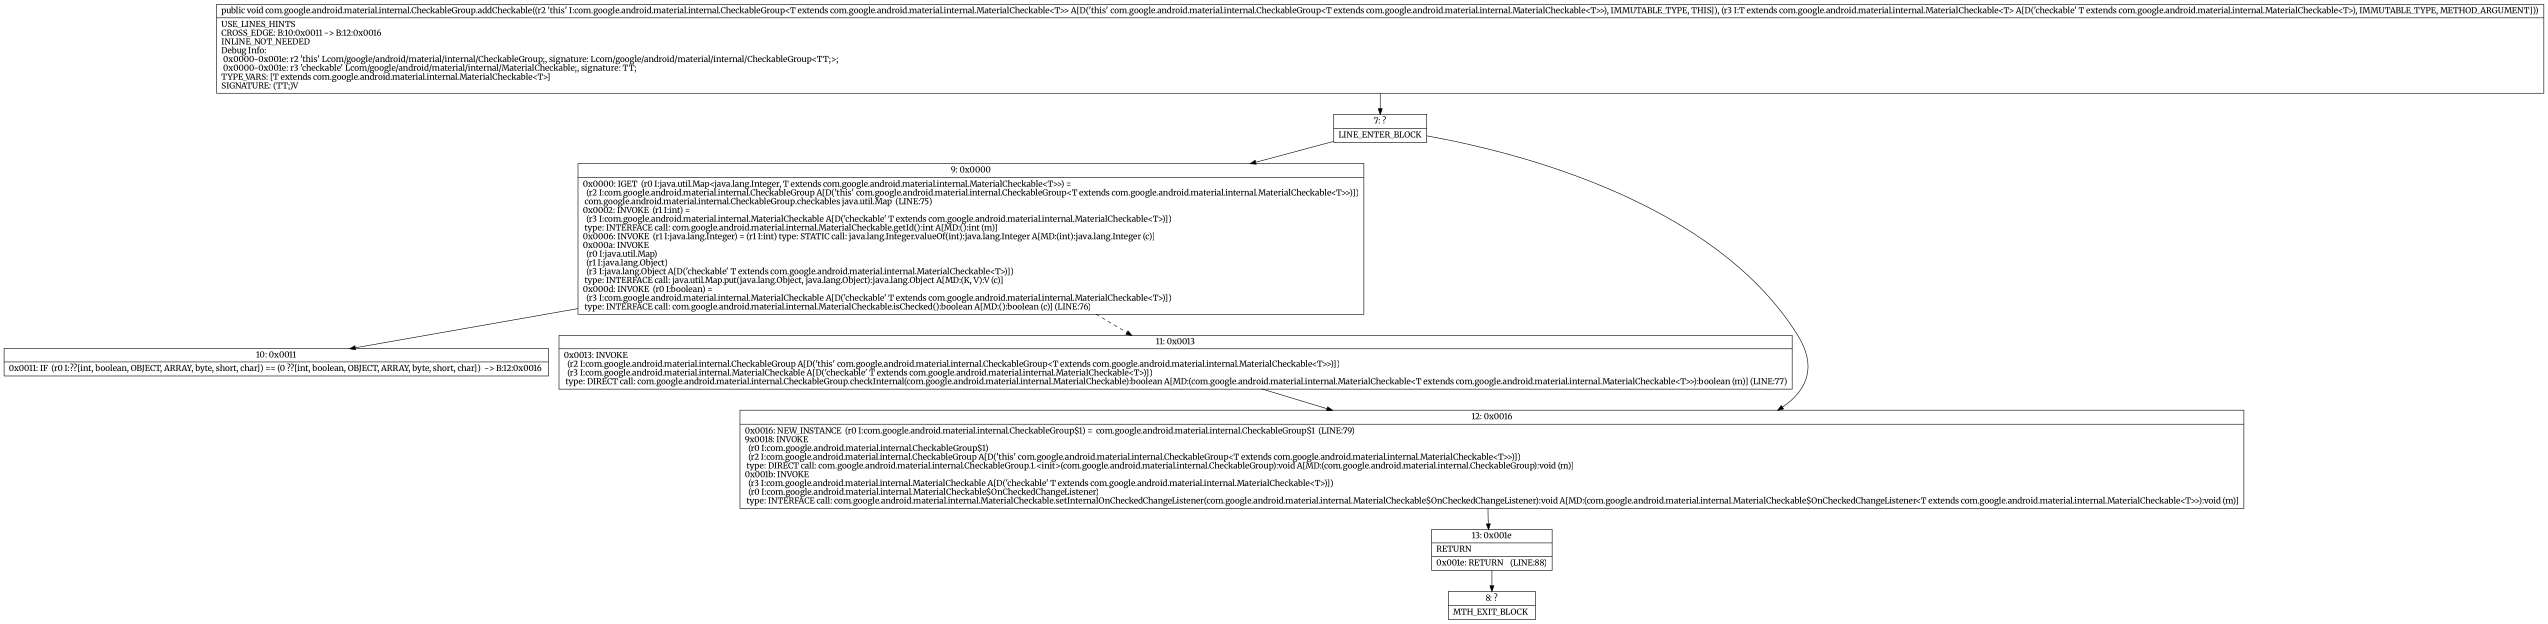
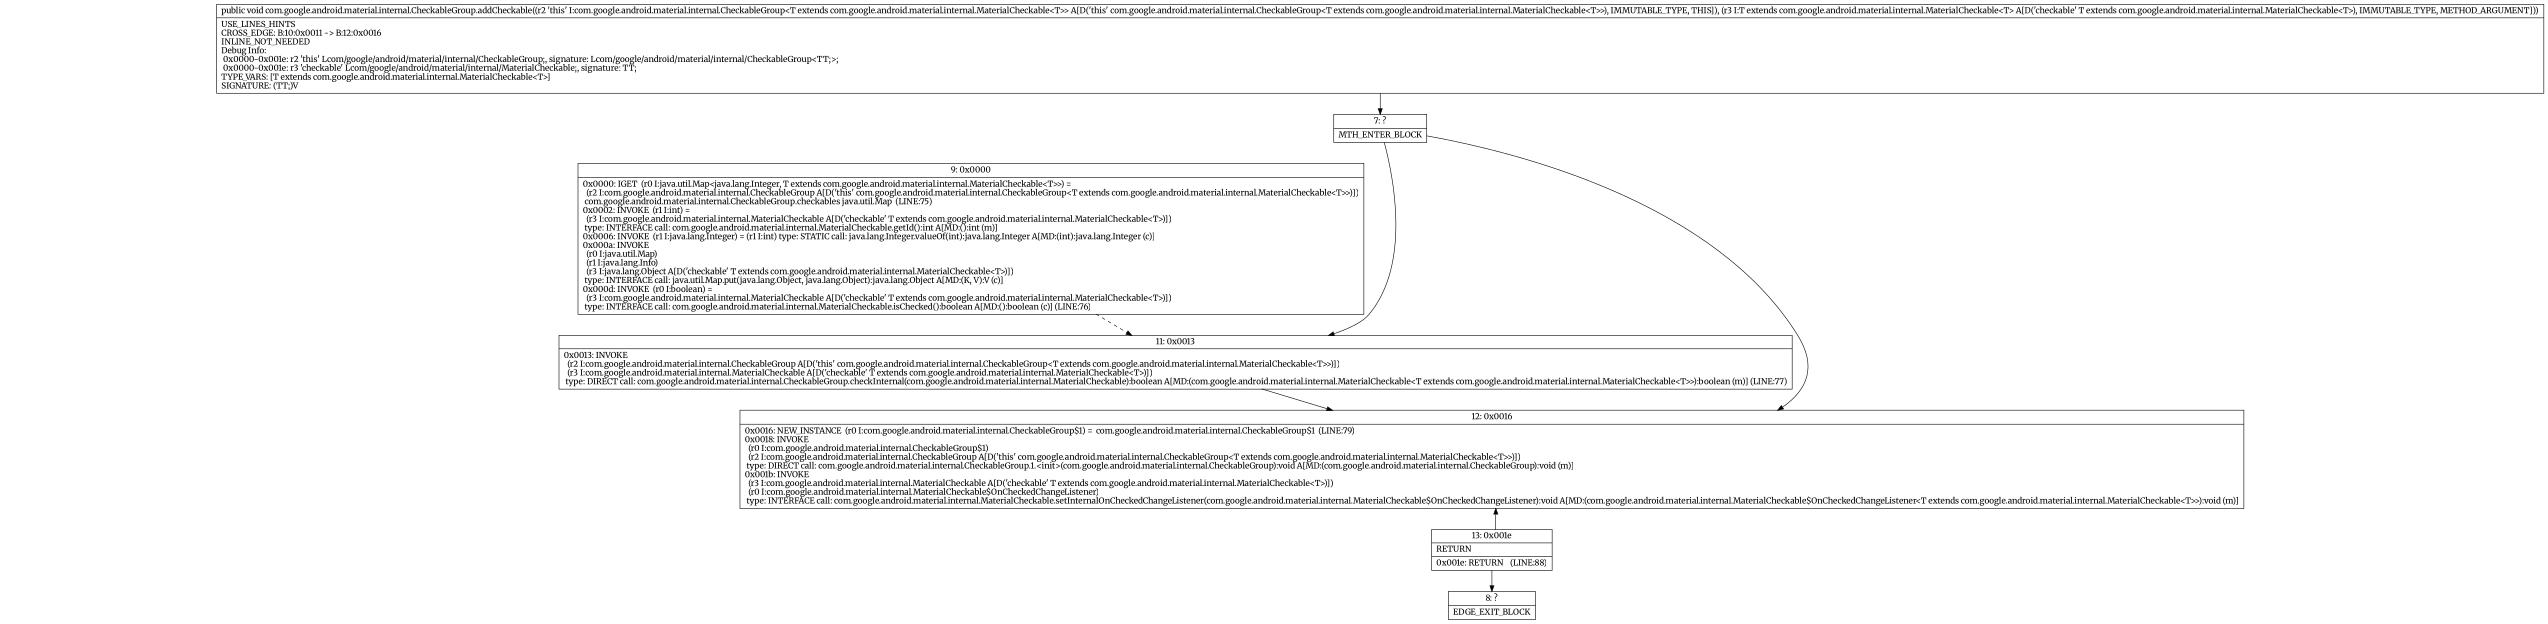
(1380, 135) -> (1380, 135)
(1295, 152) -> (1394, 251)
(625, 263) -> (621, 263)
(276, 362) -> none
(778, 440) -> (779, 440)
(1488, 516) -> (1496, 522)
(1490, 612) -> (1492, 612)
